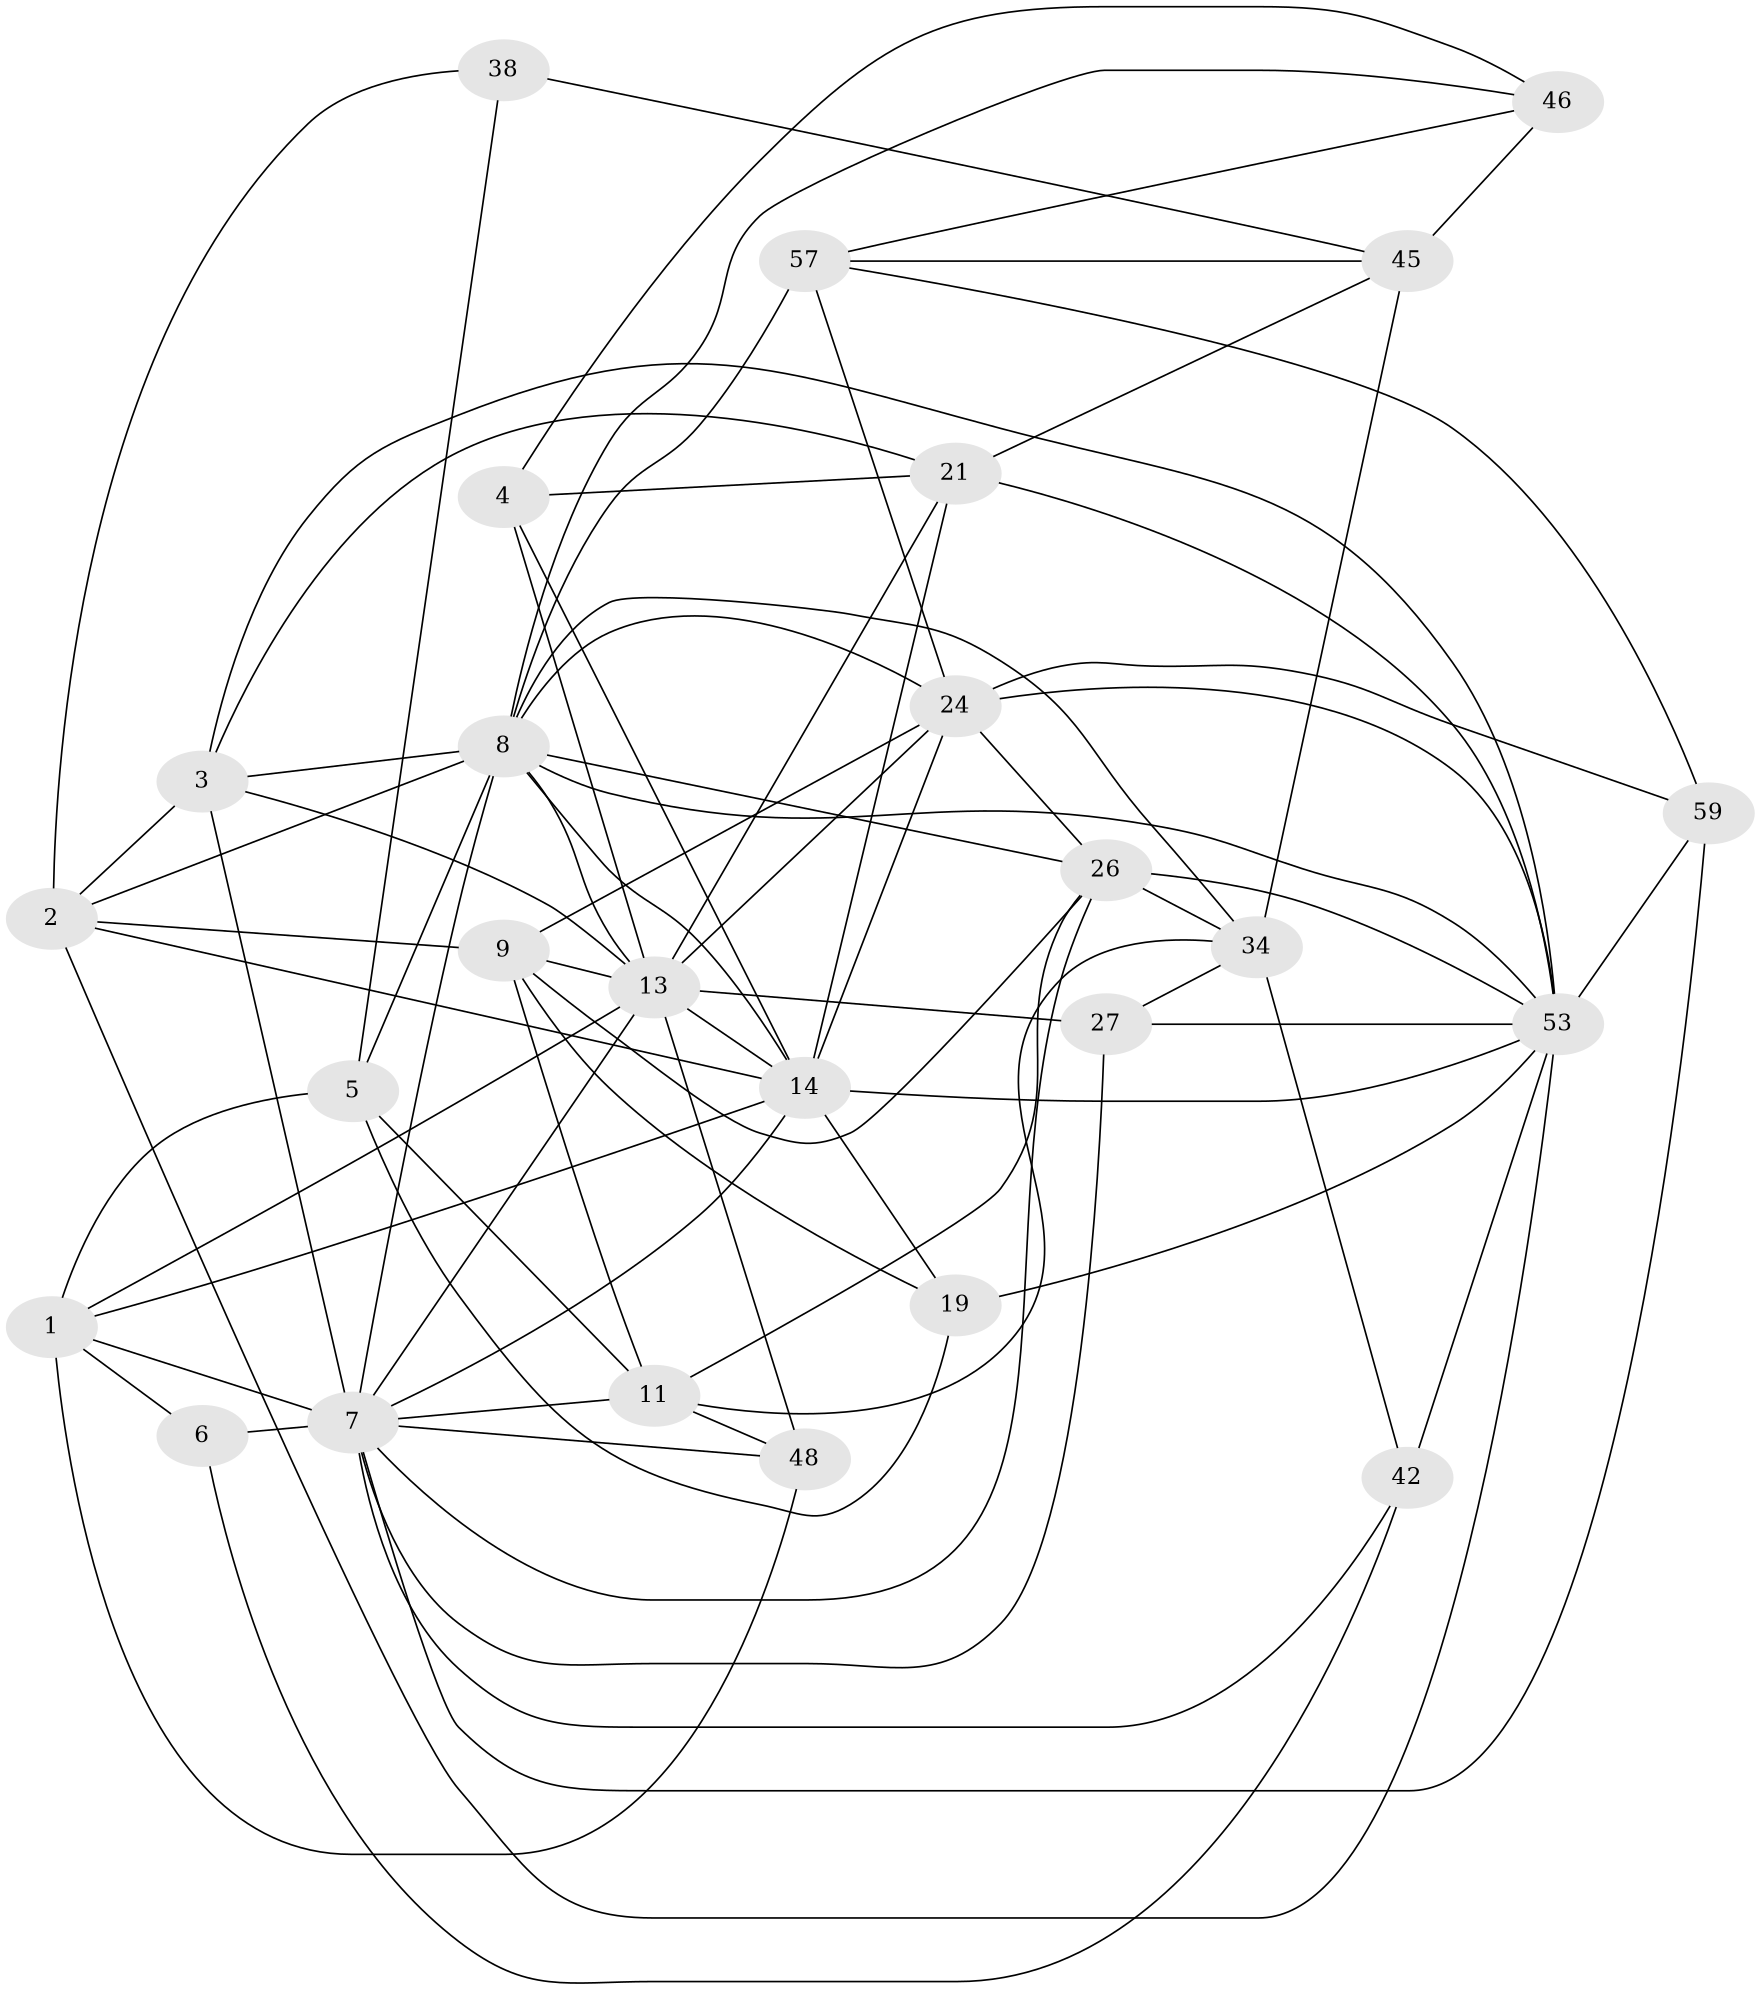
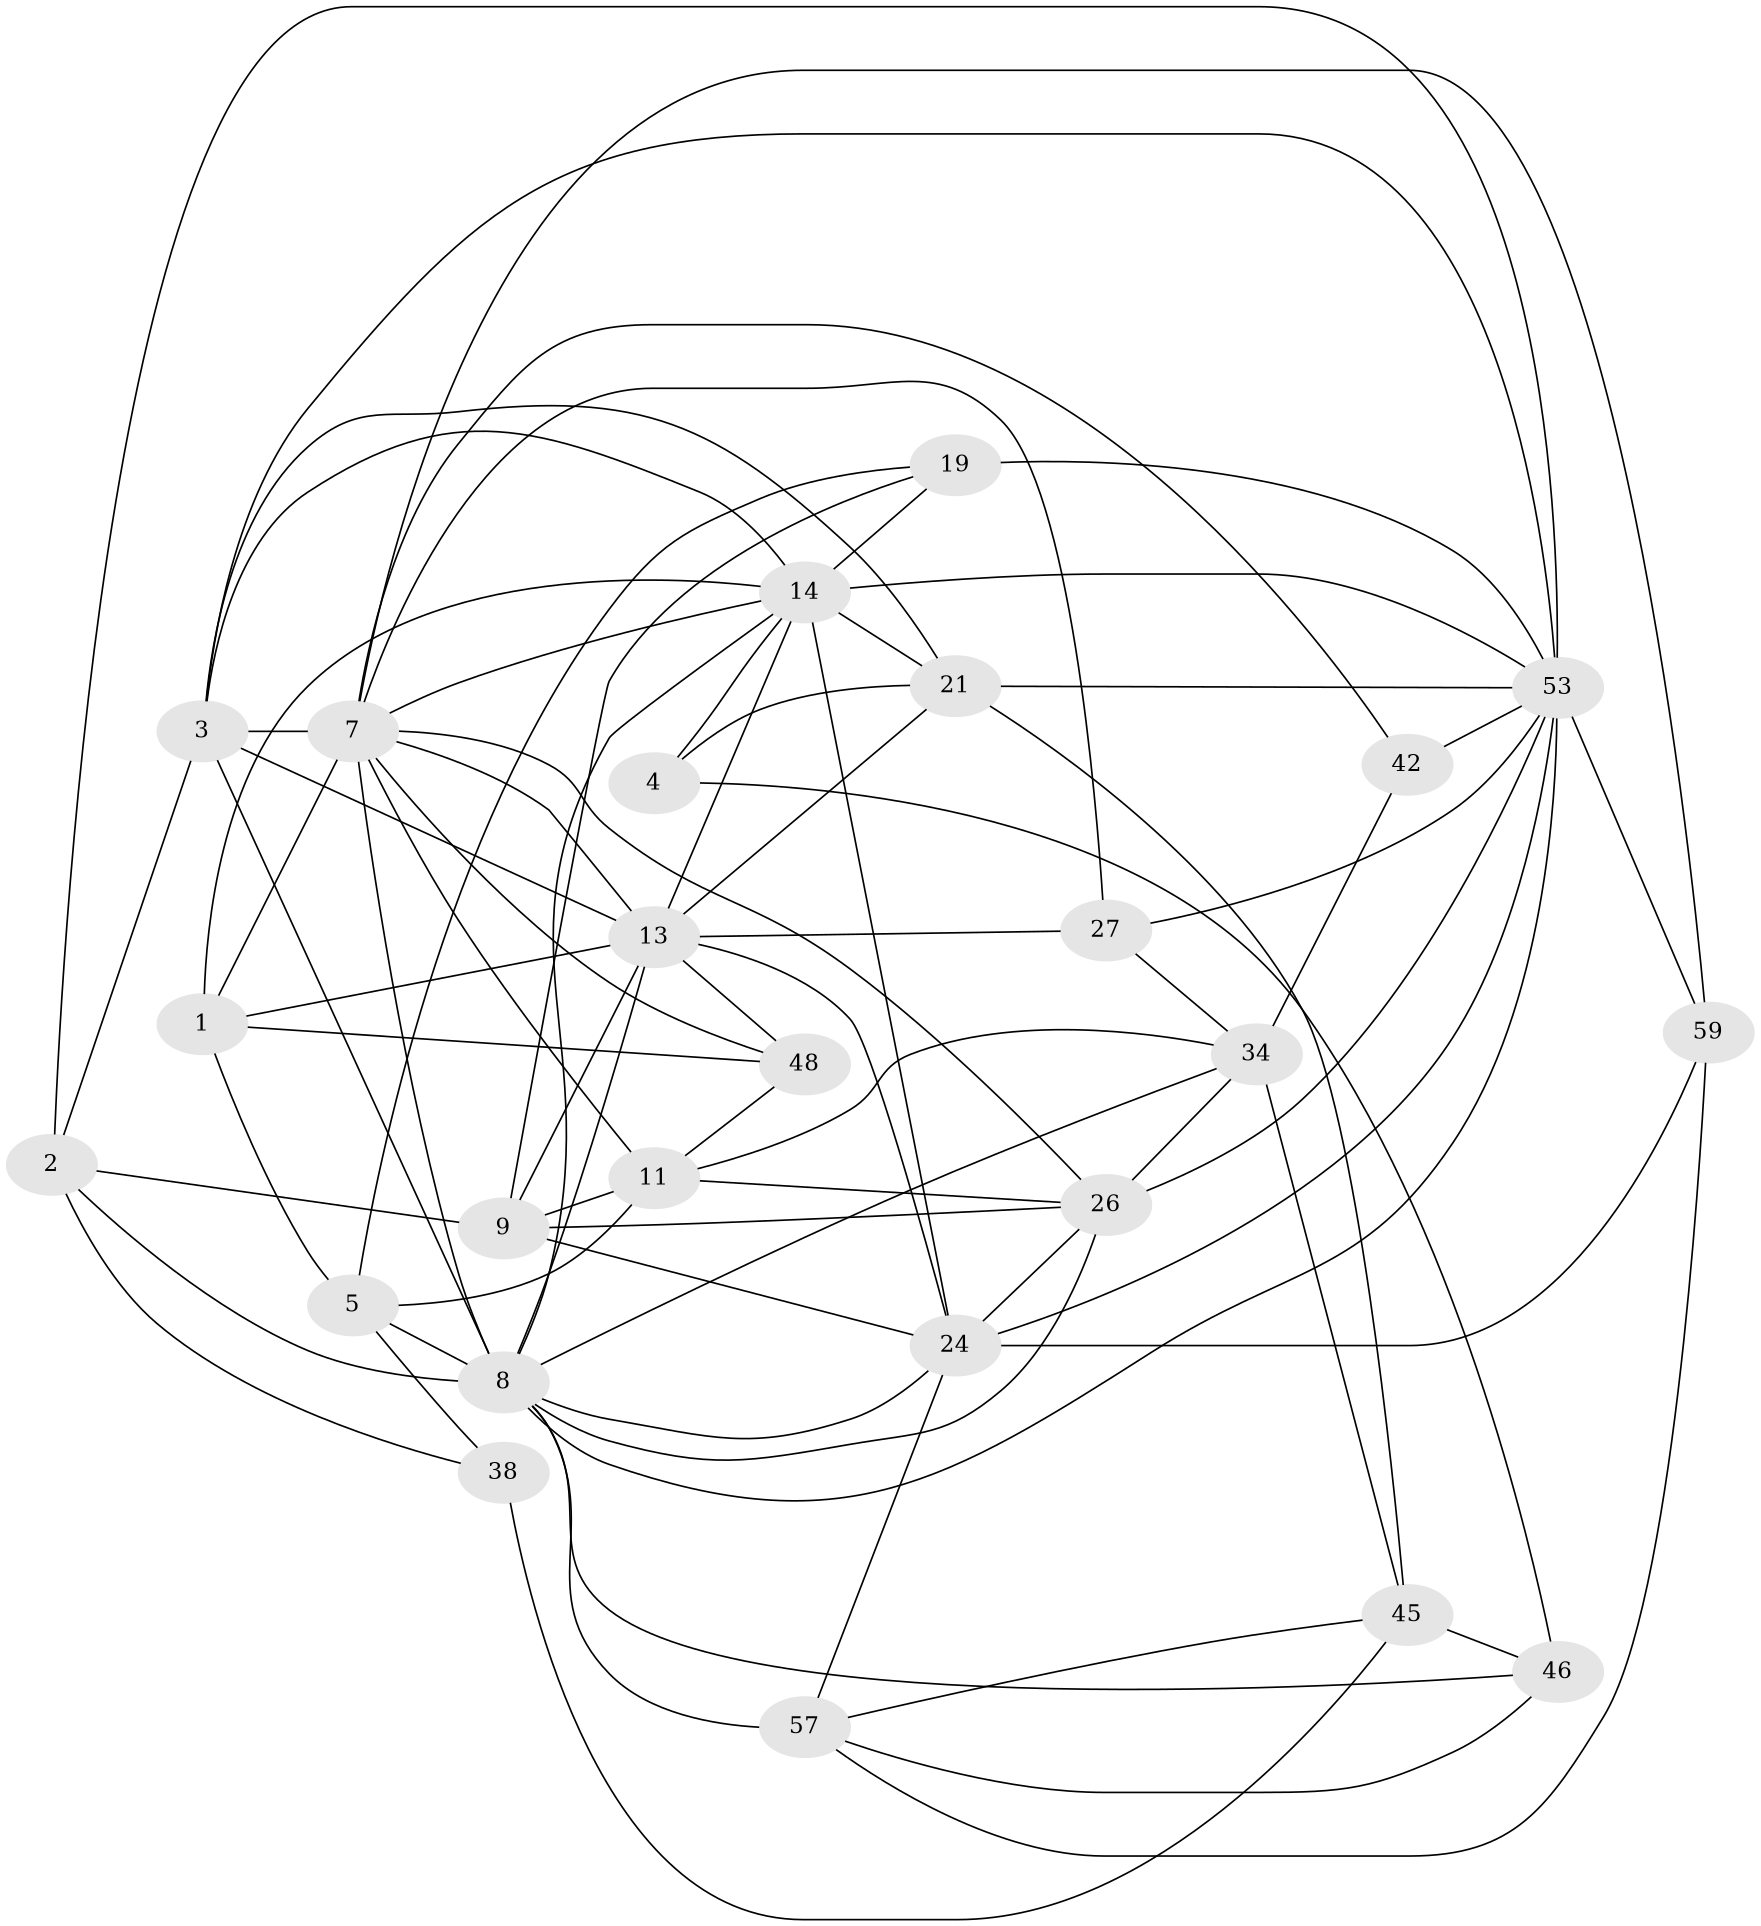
(579, 742) -> none
(412, 1000) -> (403, 445)
(203, 1436) -> none
